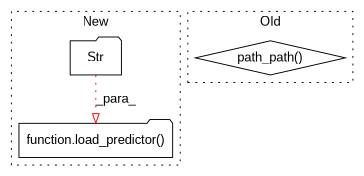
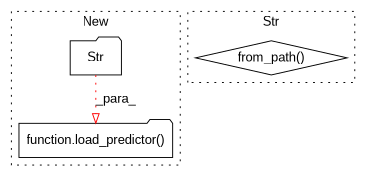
(270, 22) -> (271, 22)
(270, 58) -> (271, 58)
